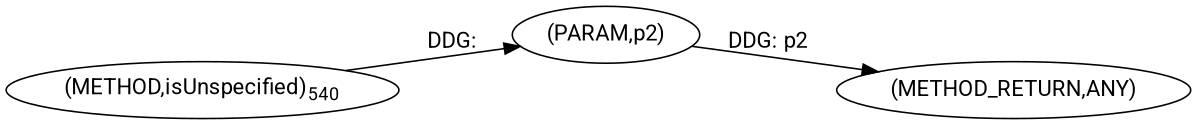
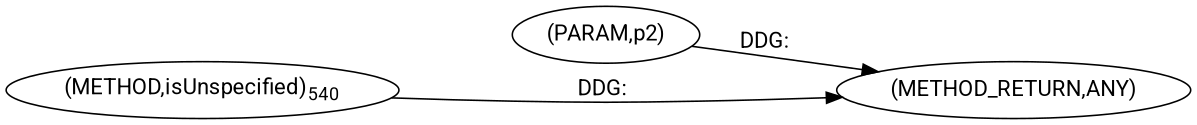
(768, 42) -> (768, 42)
(425, 60) -> (609, 102)
